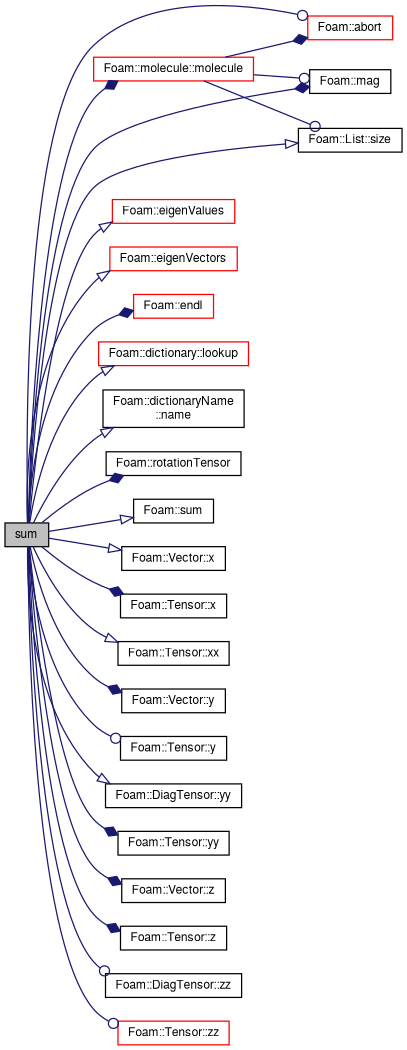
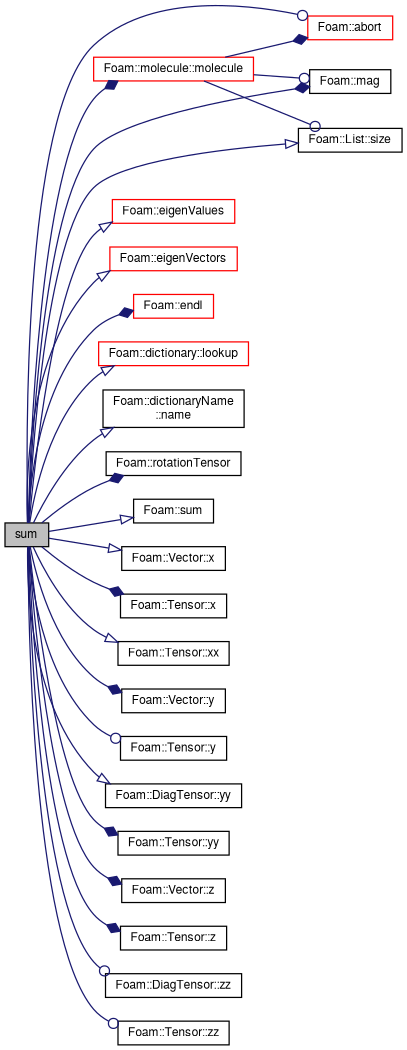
(174, 1033) -> (174, 1033)
